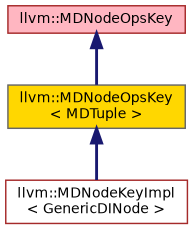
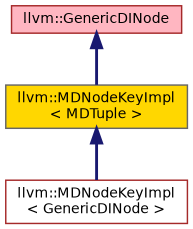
(97, 19) -> (97, 19)
(97, 107) -> (97, 107)
